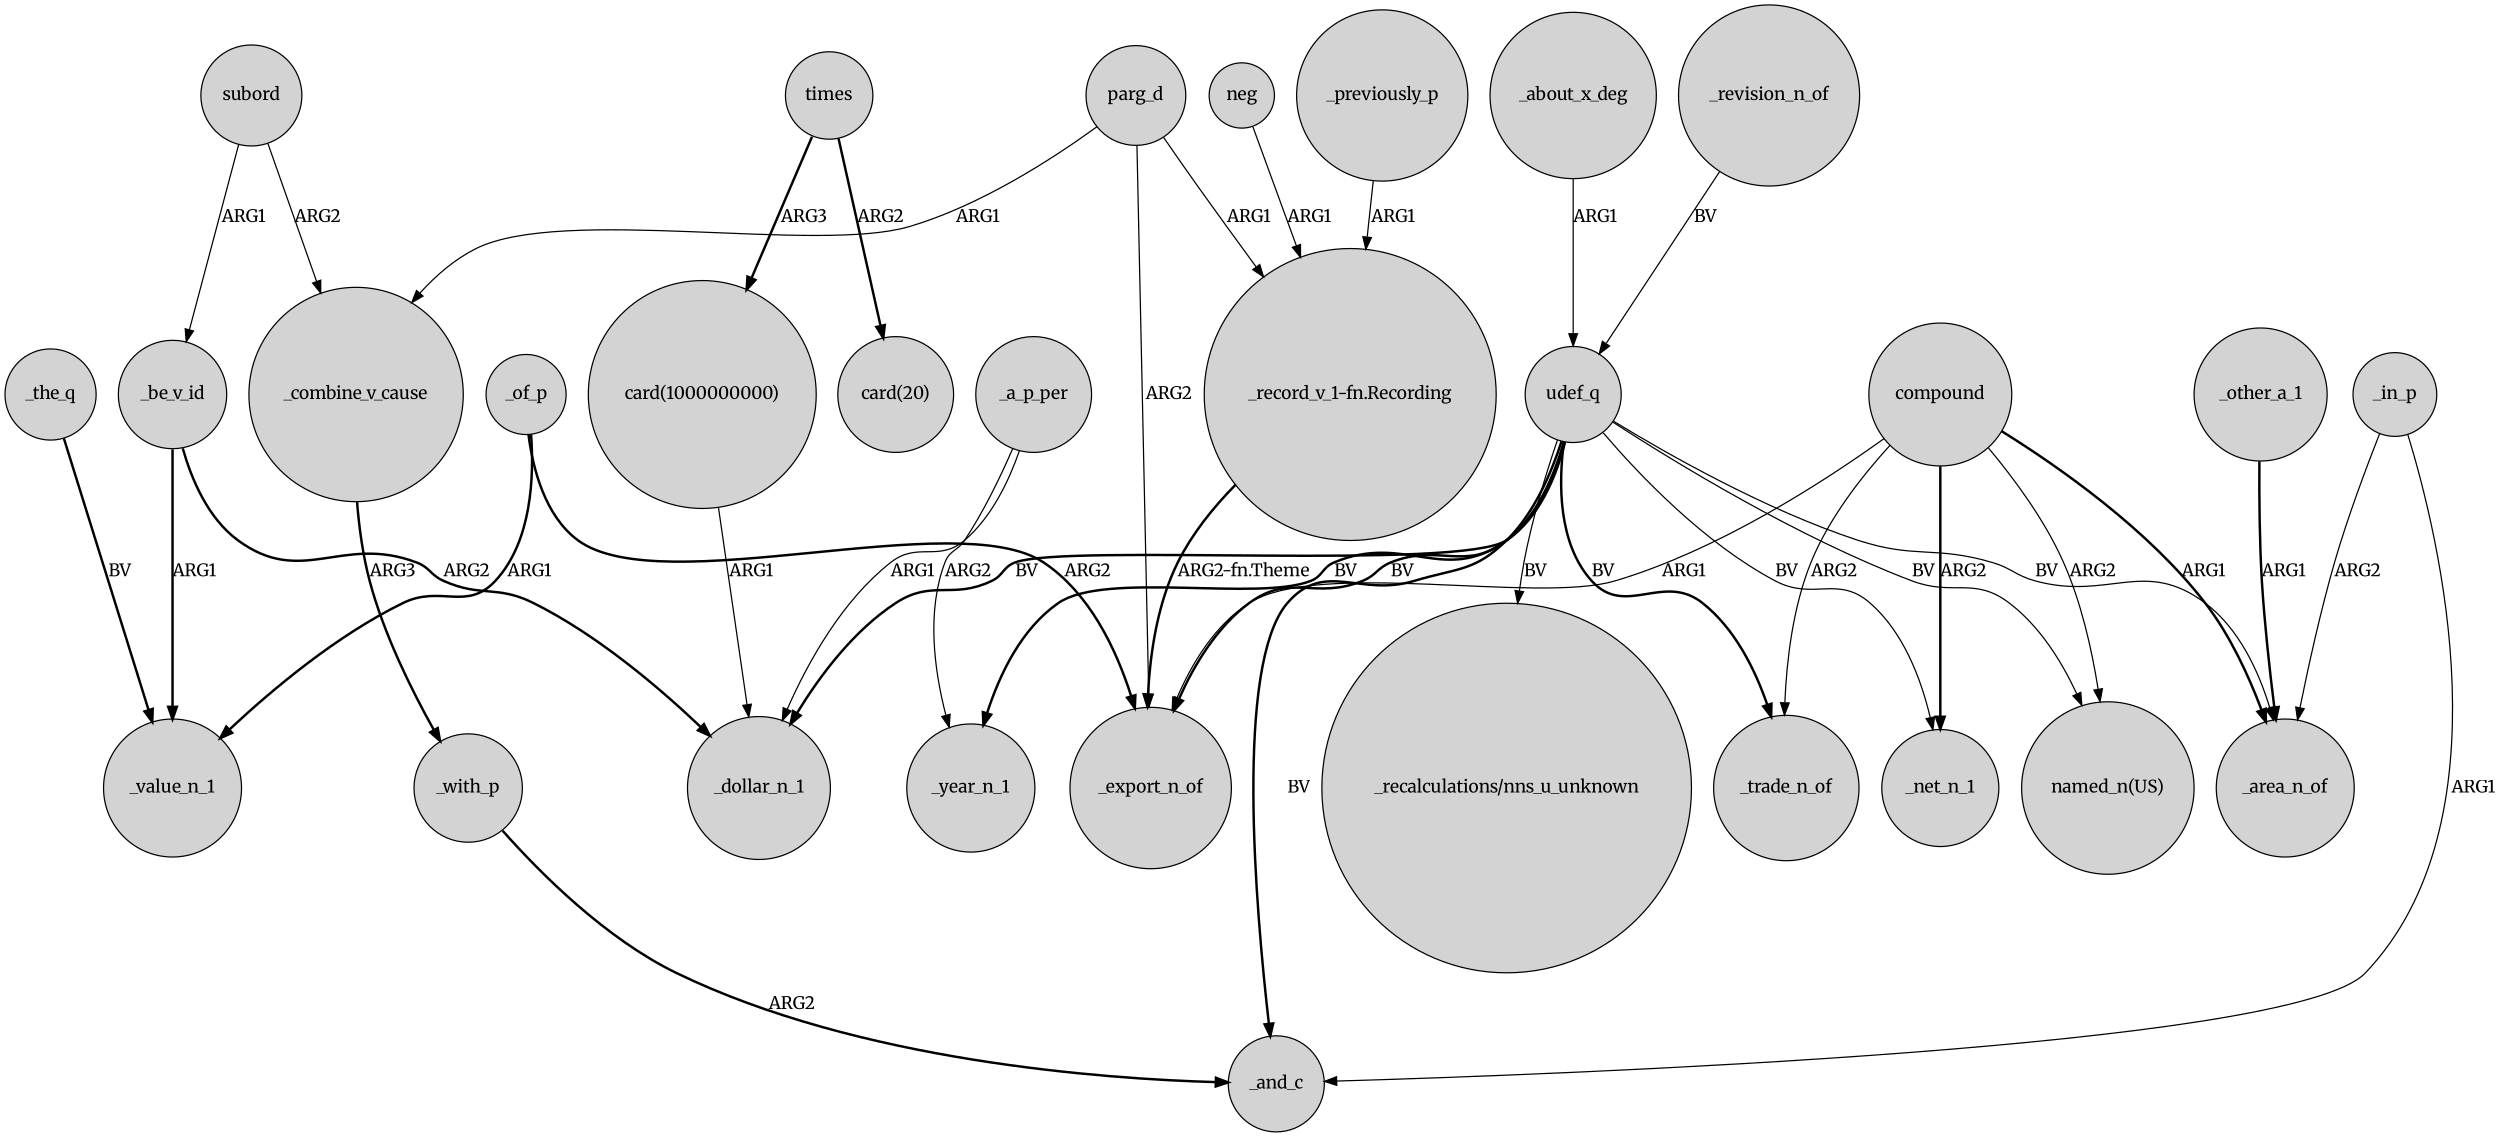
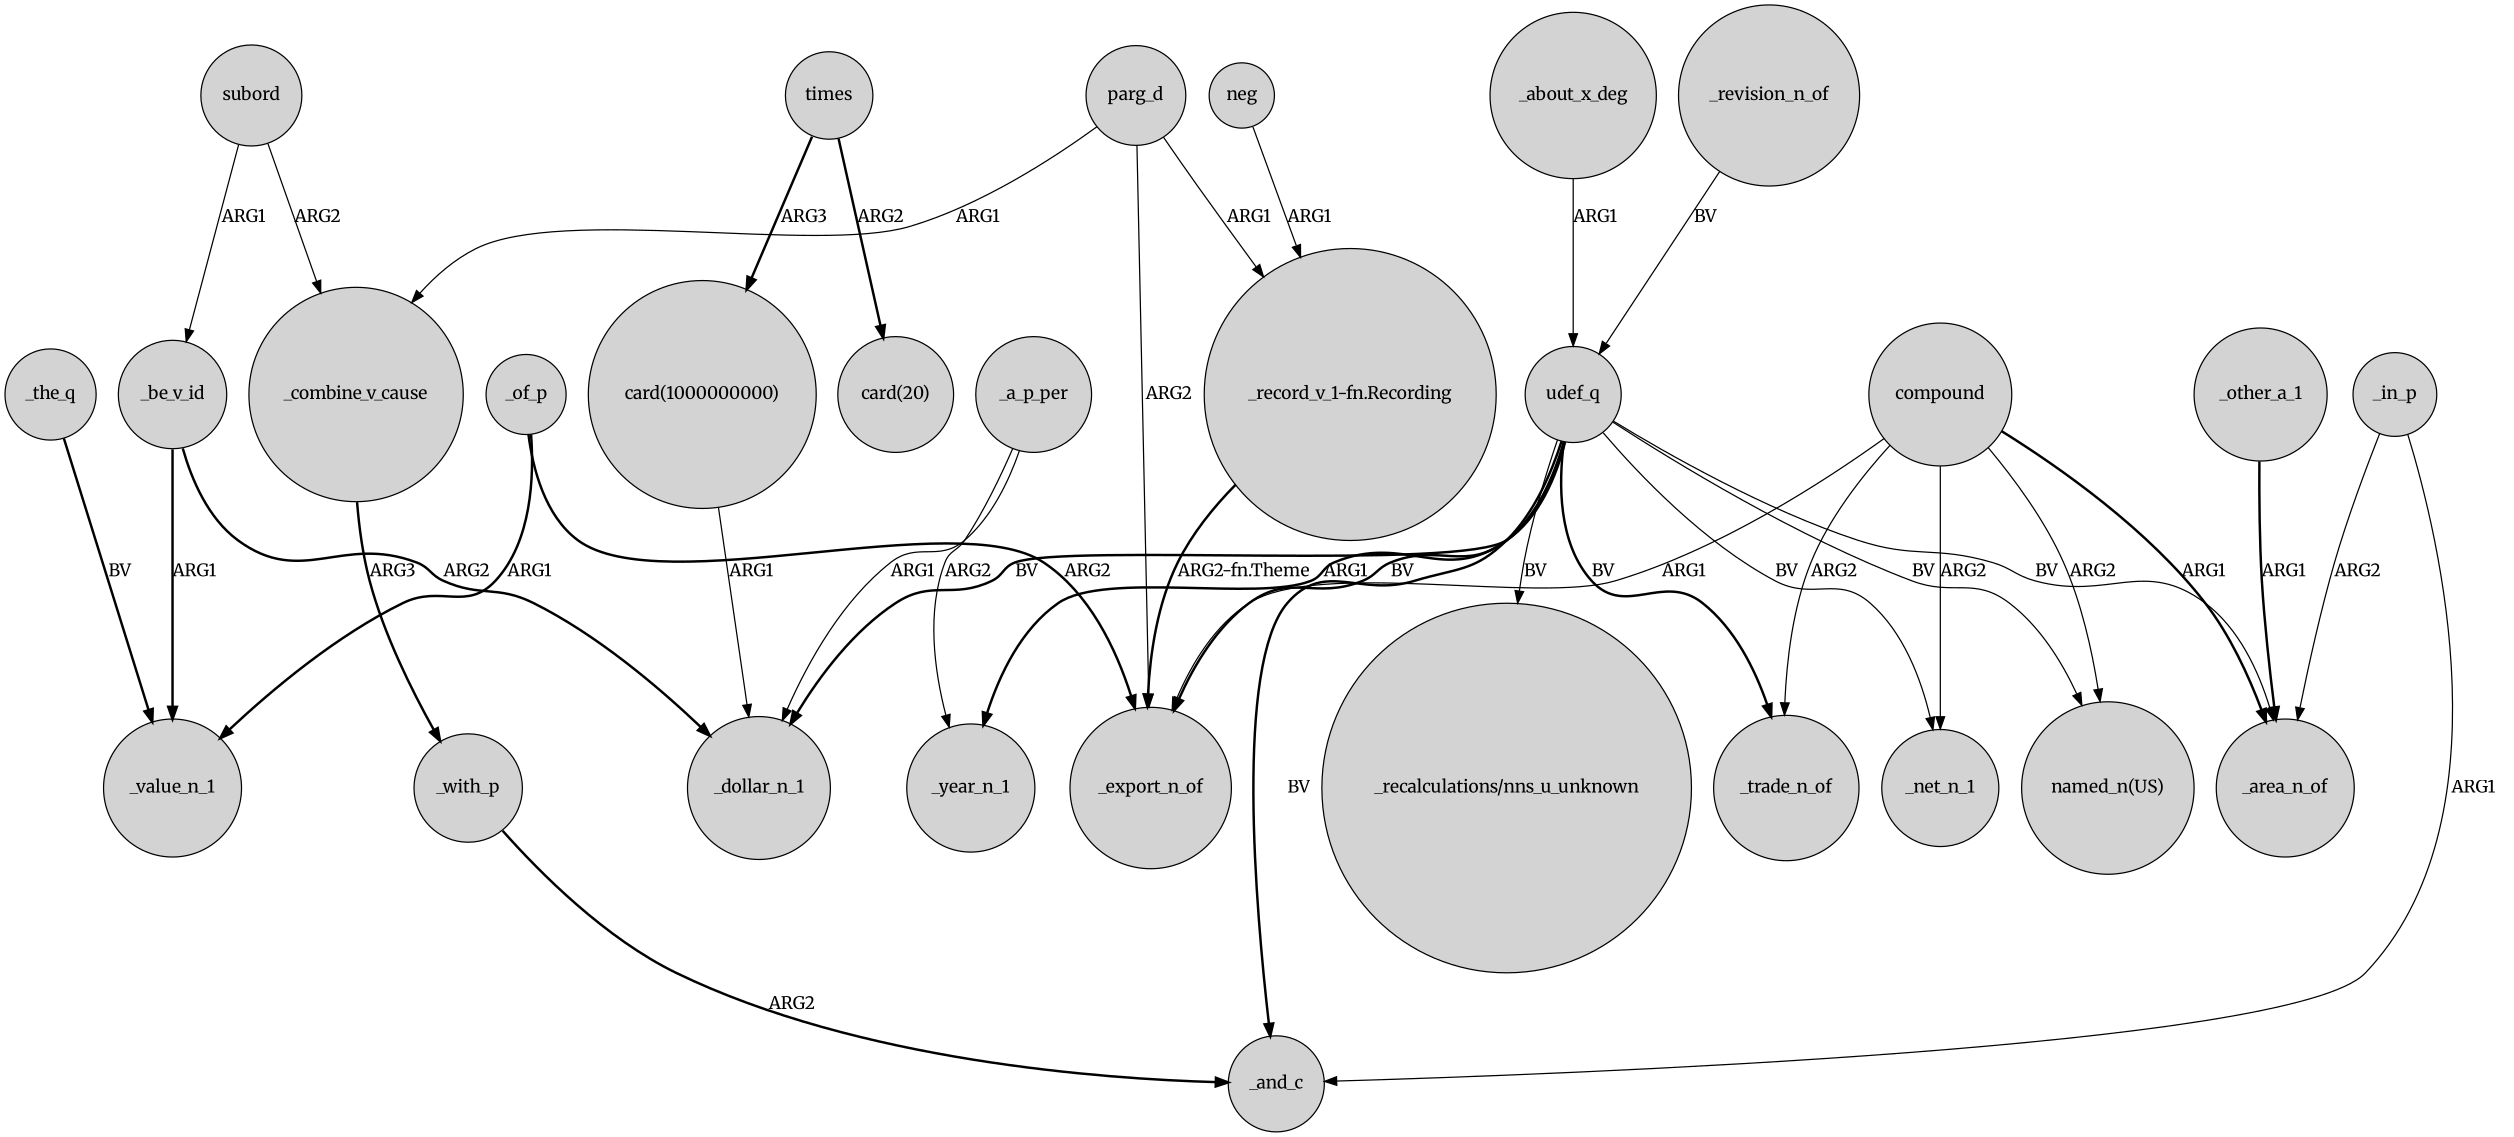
(1382, 95) -> none
(1346, 572) -> (1346, 572)
(1940, 598) -> (1940, 598)
